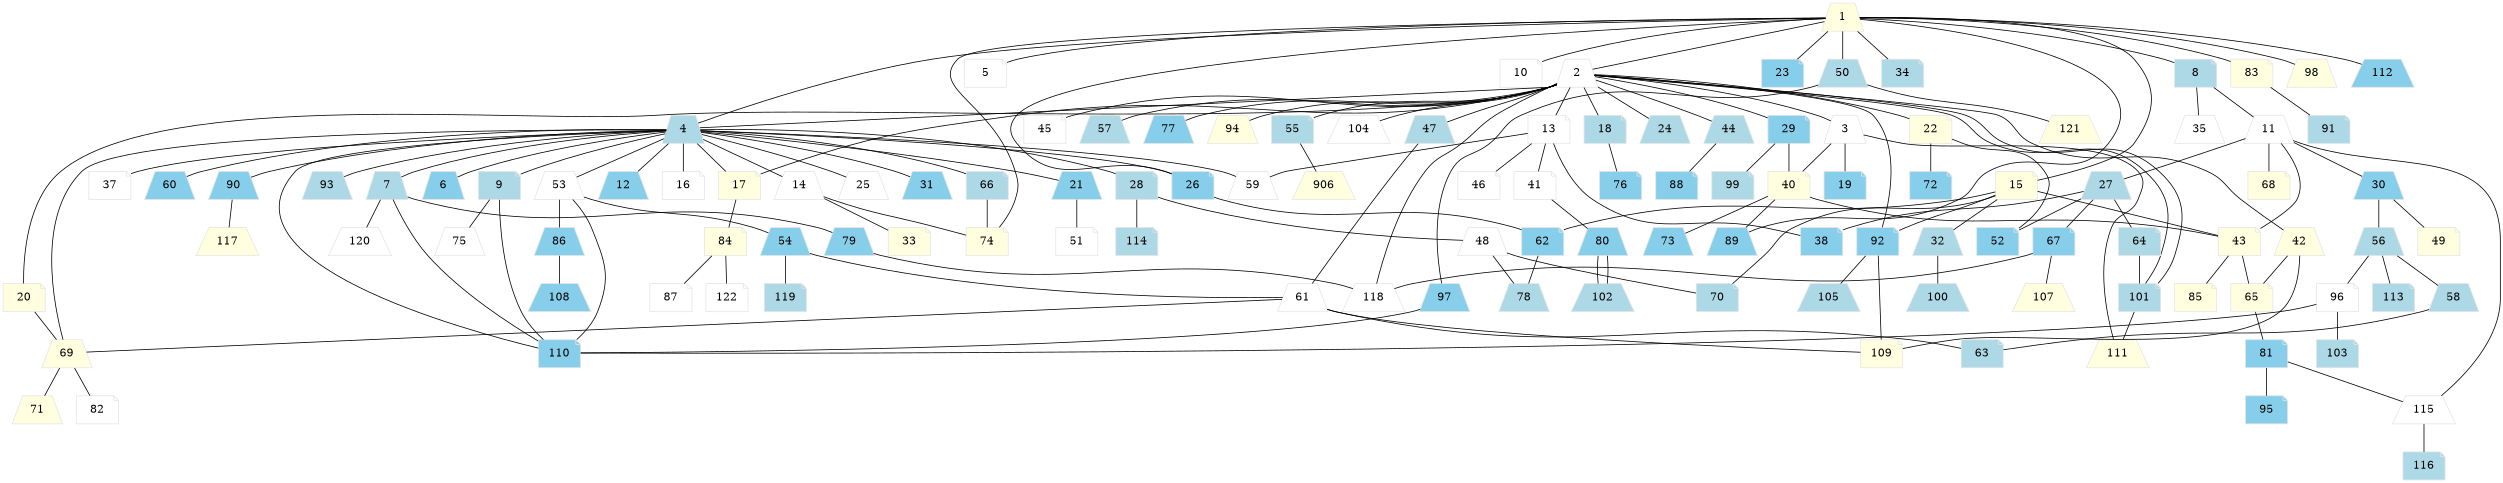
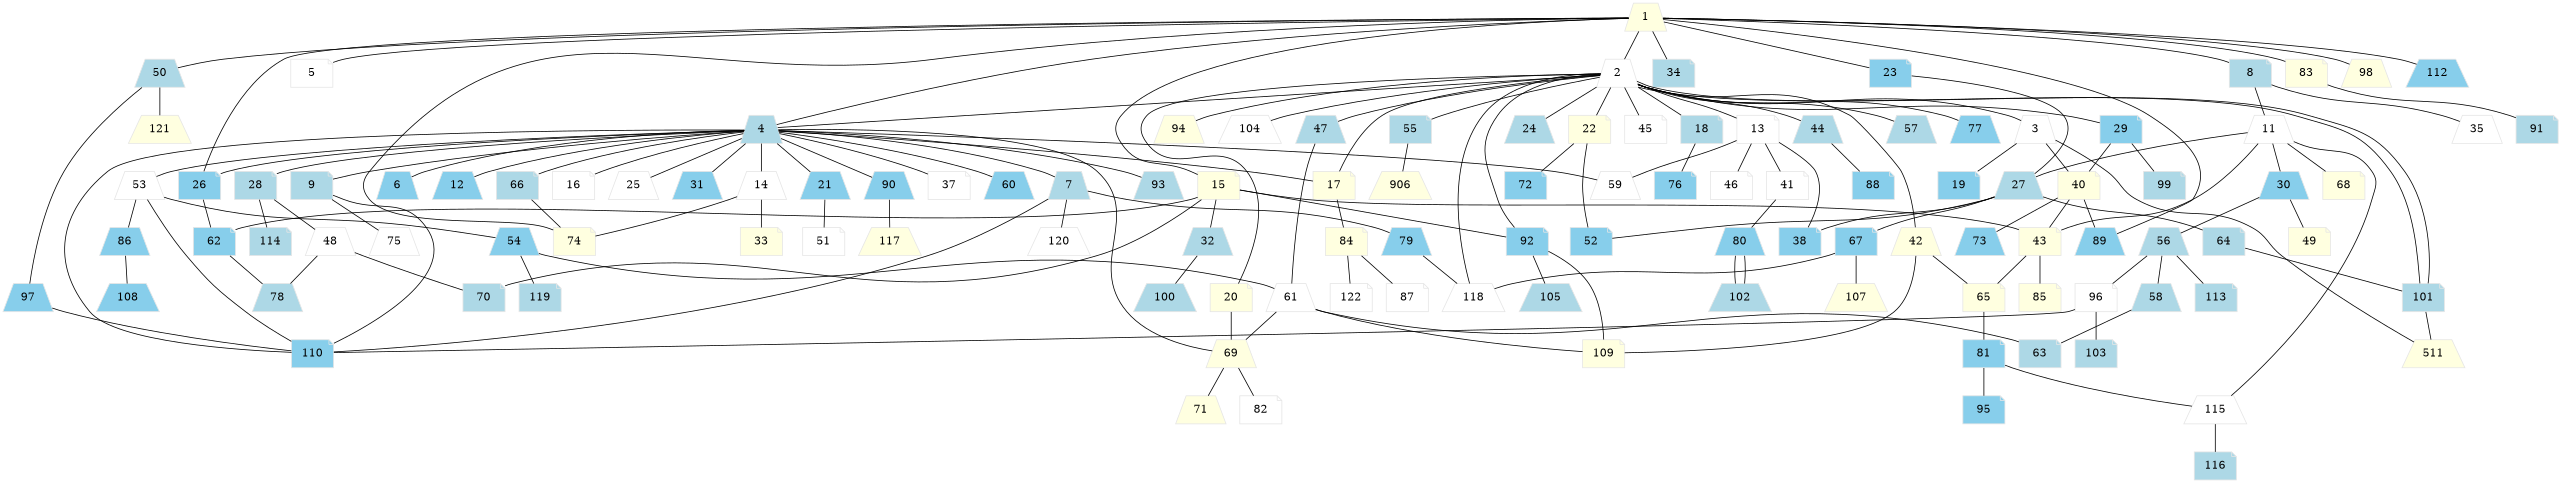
(1521, 73) -> none
none -> (2014, 93)
(2118, 354) -> (2433, 354)
